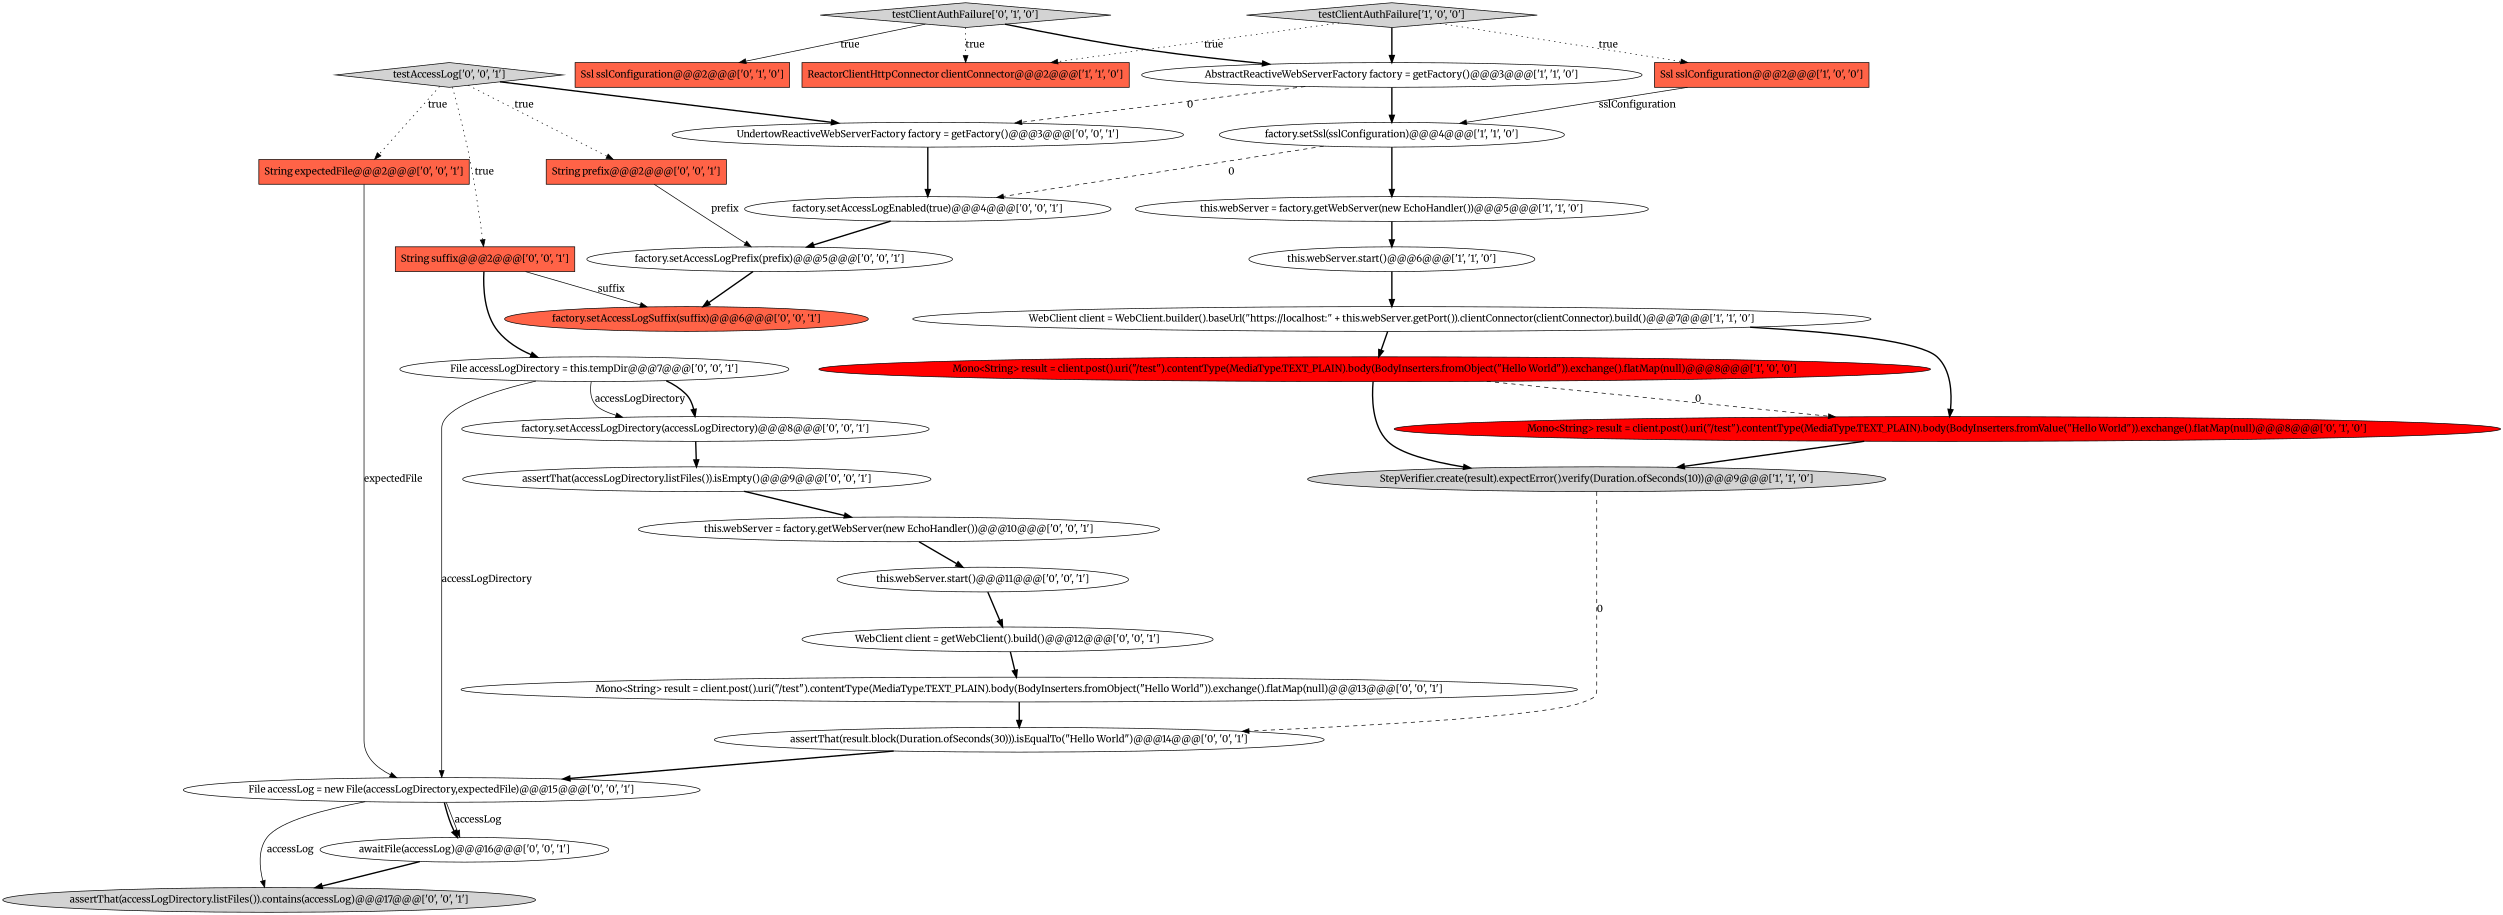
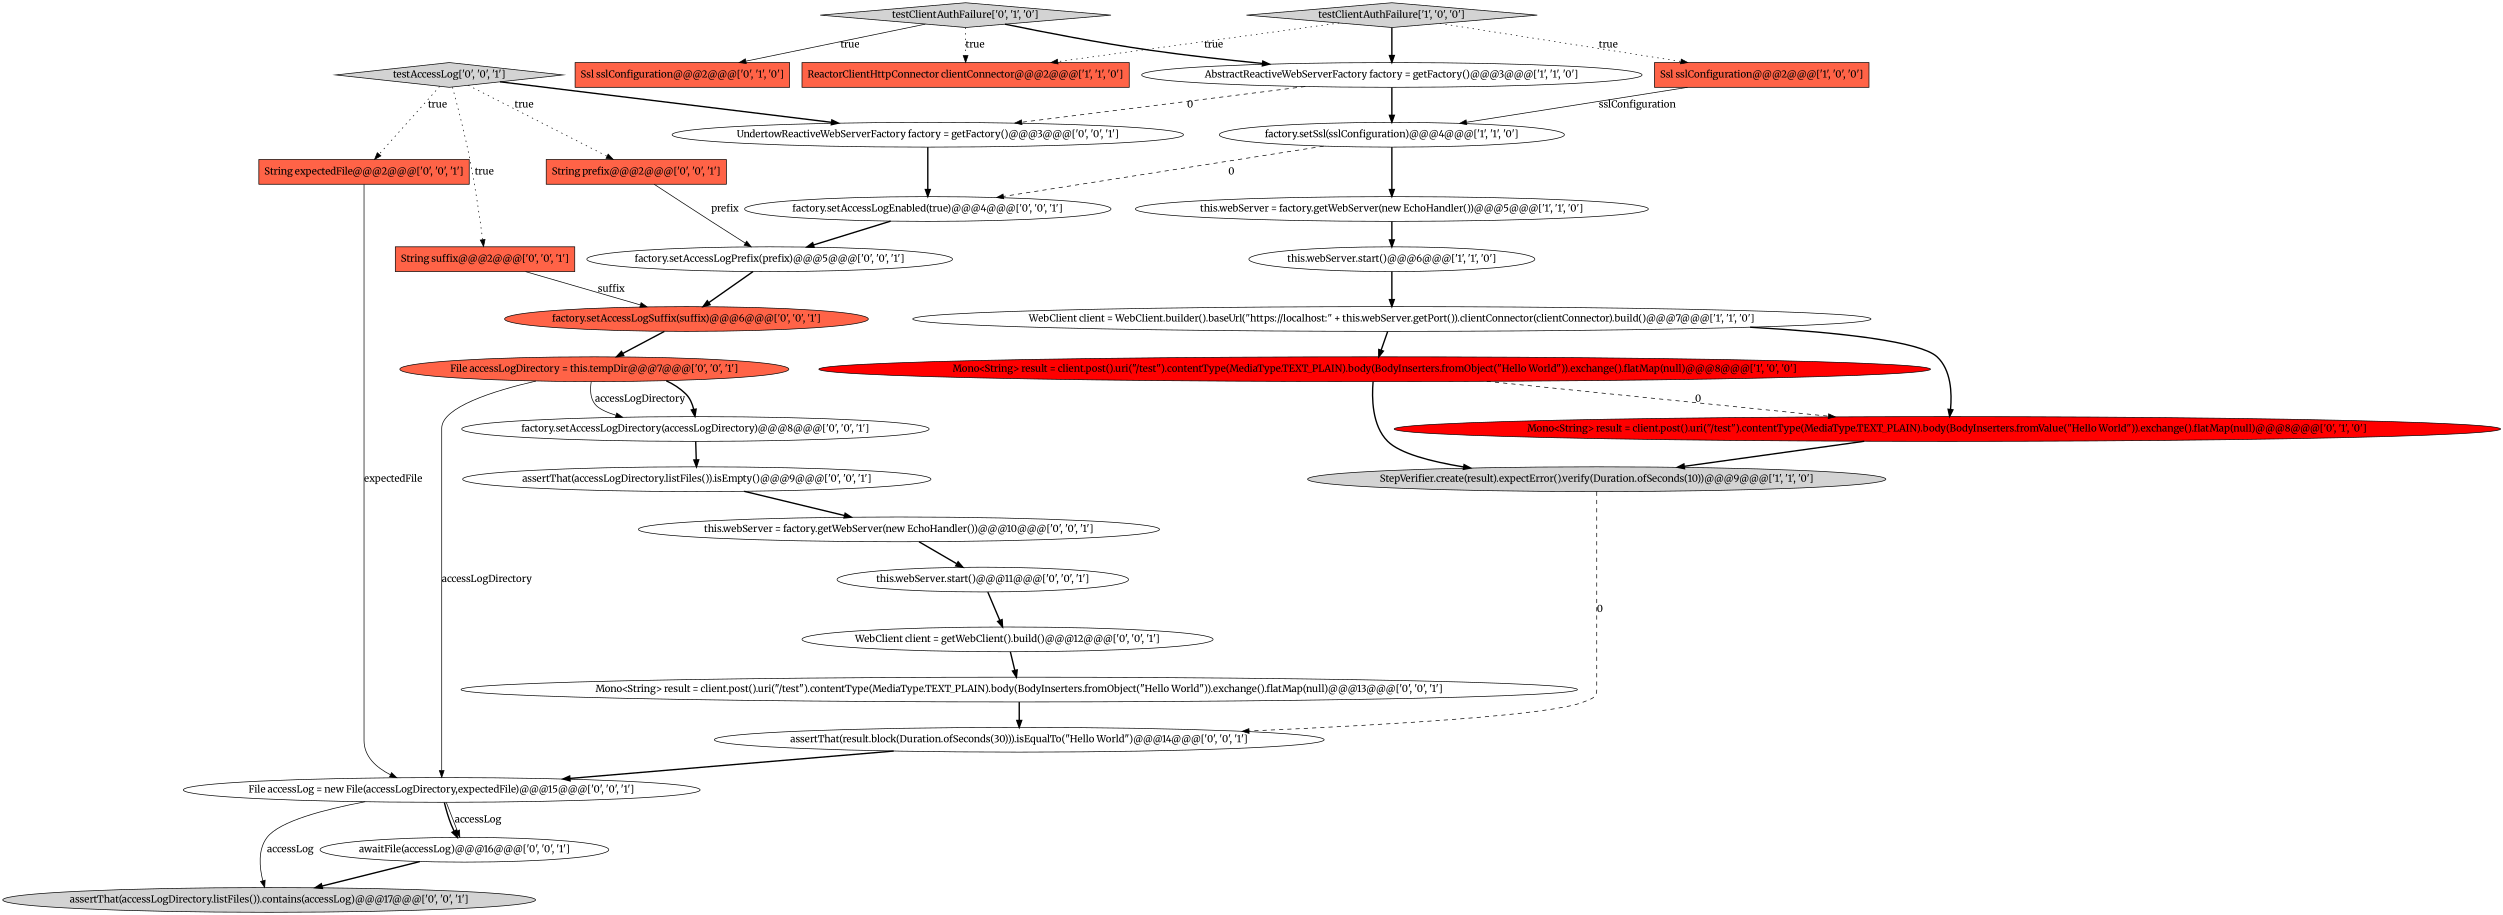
(492, 322) -> (644, 342)
(594, 369) -> (594, 369)
